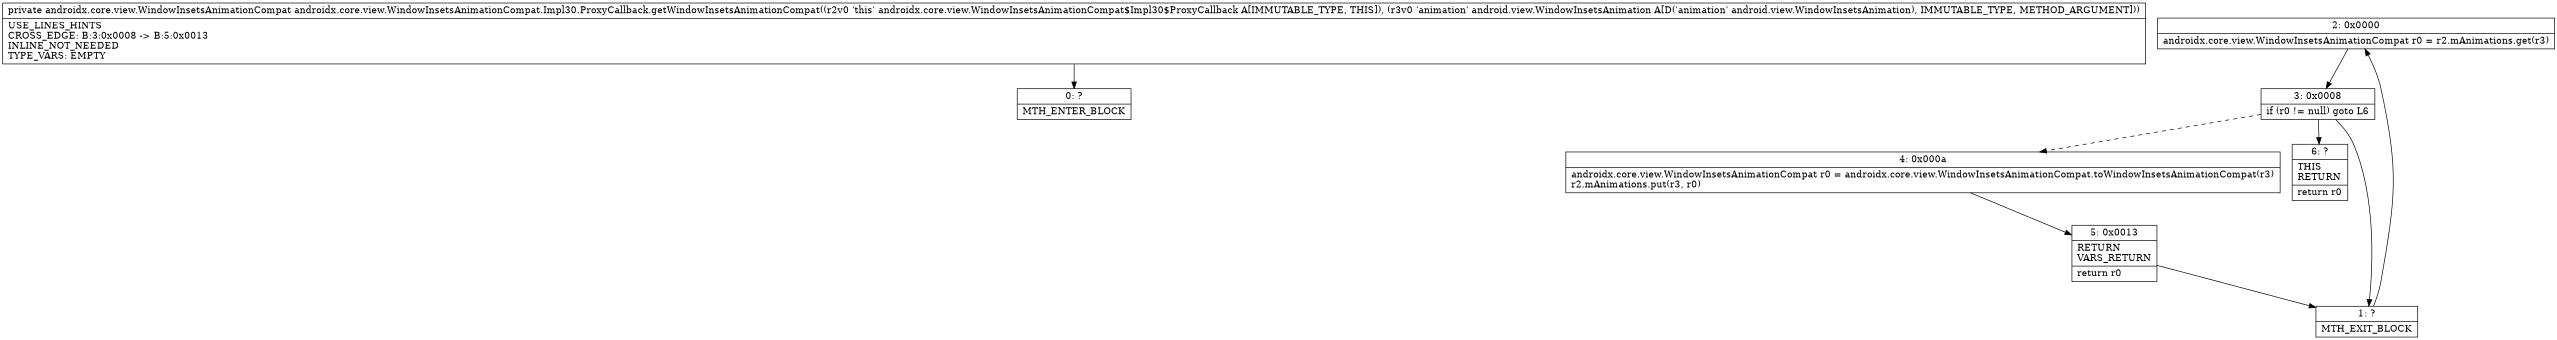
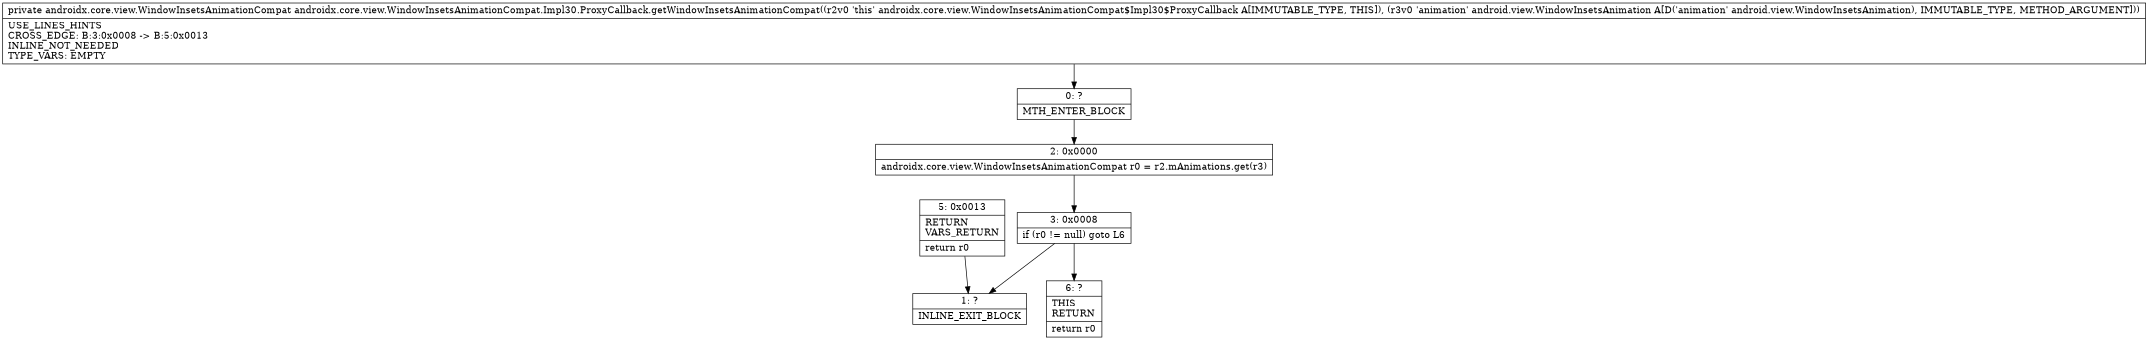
(1923, 172) -> none
(2393, 180) -> (1074, 128)
(2367, 329) -> (970, 316)
